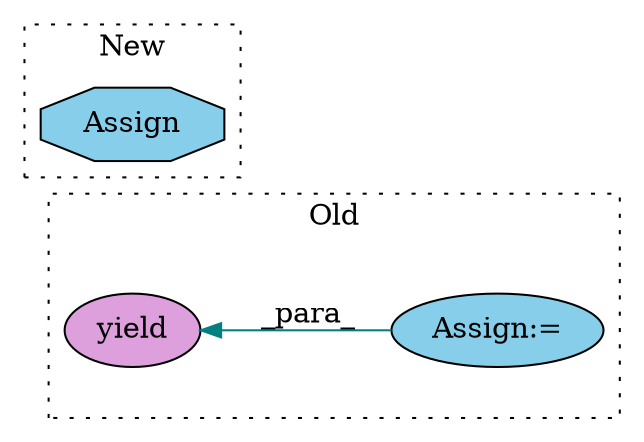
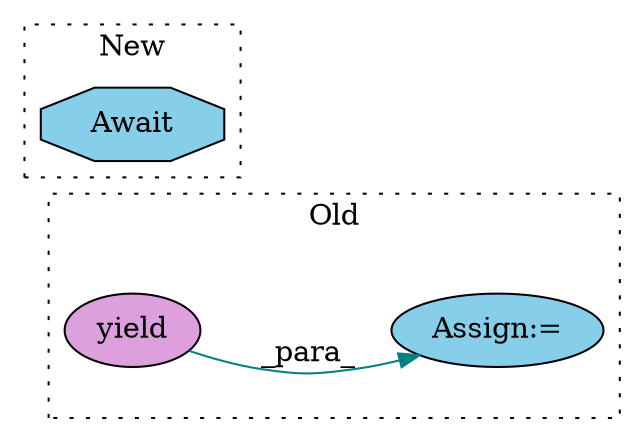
(133, 124) -> (133, 124)
(307, 330) -> (294, 373)
